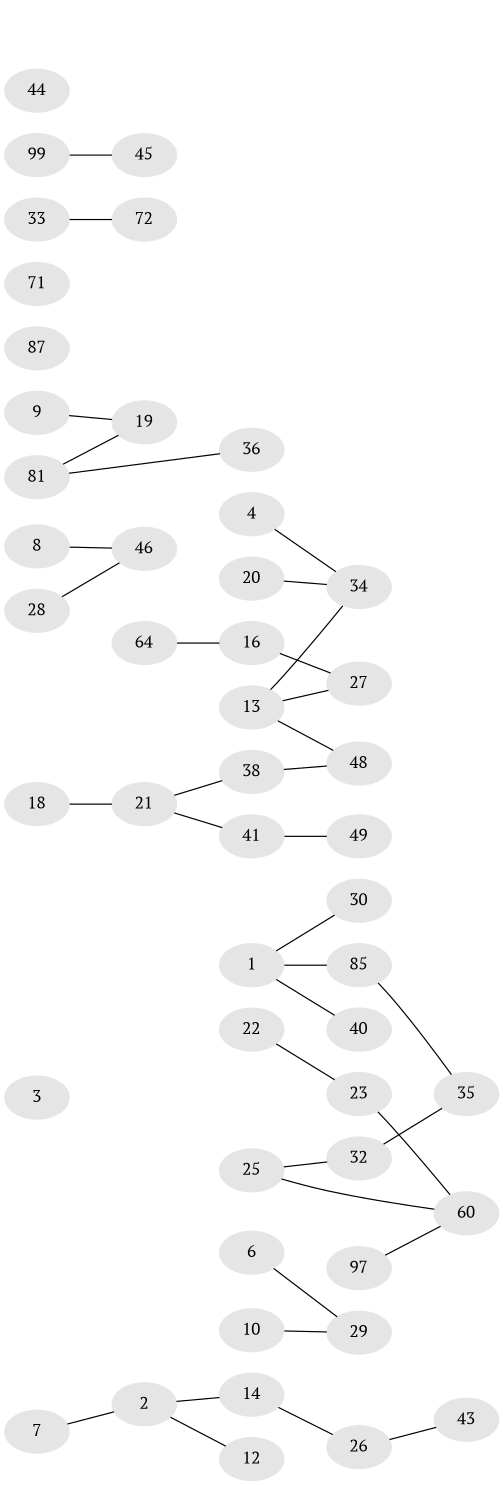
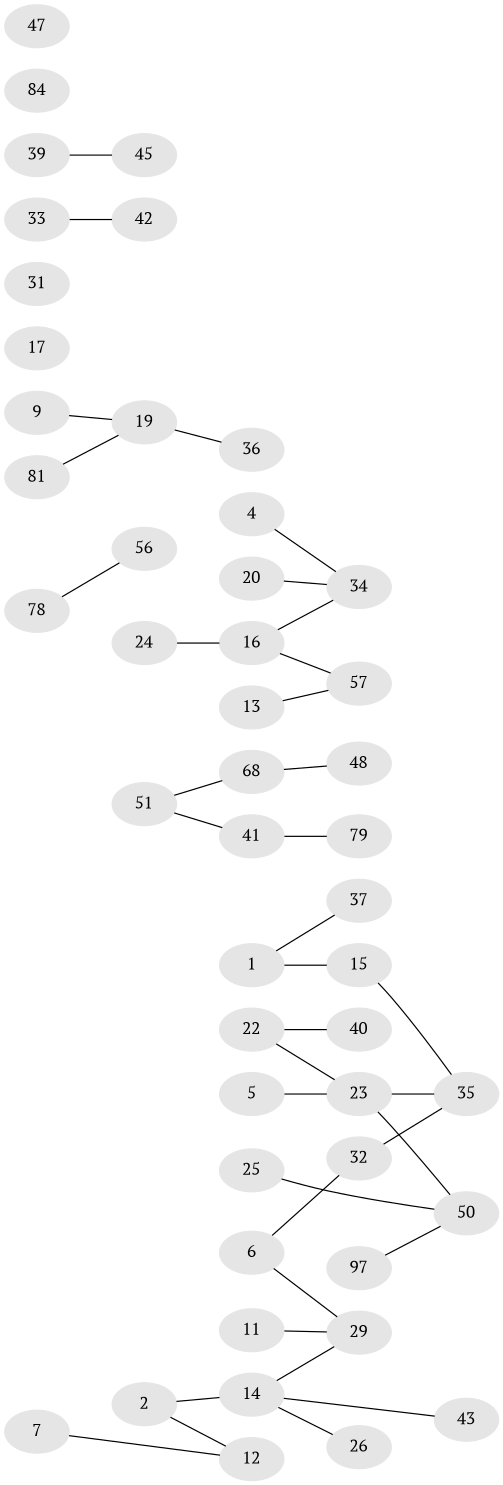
none -> (37, 26)
(37, 91) -> (37, 91)
(37, 155) -> (37, 155)
(144, 220) -> (144, 220)
(37, 284) -> (37, 284)
(37, 348) -> (37, 348)
(145, 463) -> (198, 436)
(37, 546) -> none
(144, 549) -> (144, 549)
(37, 611) -> (37, 611)
(144, 643) -> (144, 643)
(307, 648) -> (306, 615)
(359, 684) -> (359, 684)
(306, 736) -> none
(252, 772) -> (252, 772)
(37, 804) -> none
(144, 804) -> (144, 804)
(359, 836) -> (359, 836)
(359, 901) -> (359, 901)
(359, 965) -> (359, 965)
(305, 997) -> (306, 1030)
none -> (252, 1094)
none -> (413, 1094)
(37, 1098) -> none
(306, 1164) -> (306, 1205)
(466, 1213) -> (466, 1213)
(252, 1330) -> (252, 1330)
none -> (305, 1364)
(91, 1418) -> (145, 1445)
(413, 1433) -> (359, 1407)
